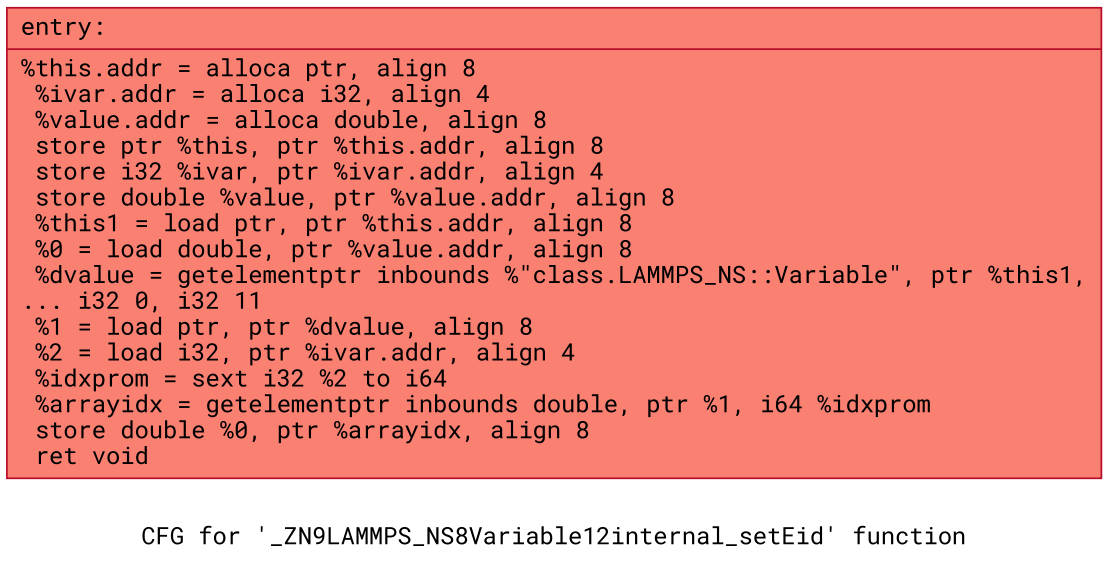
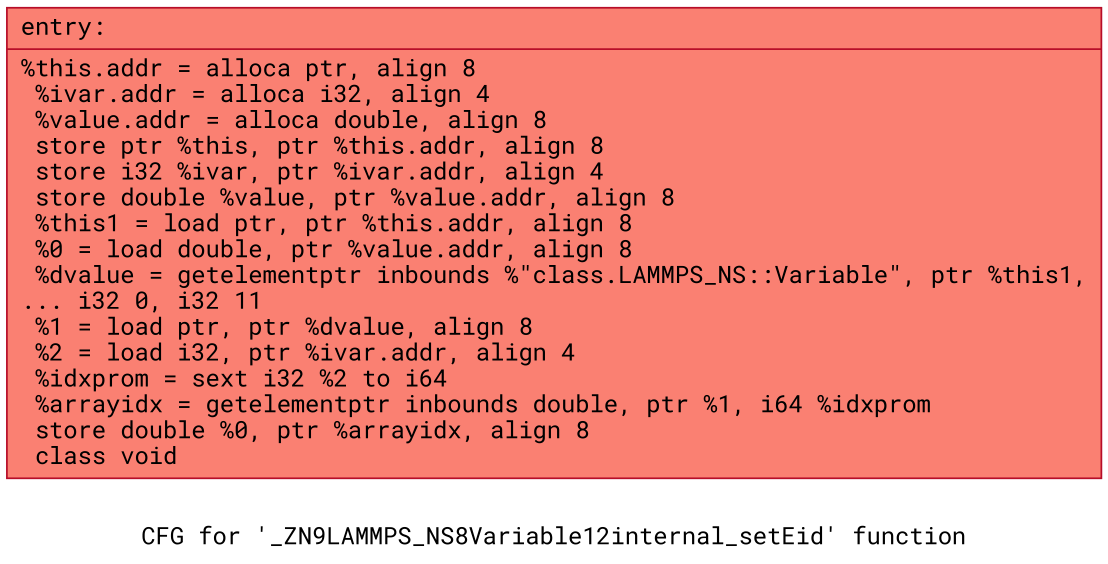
(85, 457) -> (99, 457)
